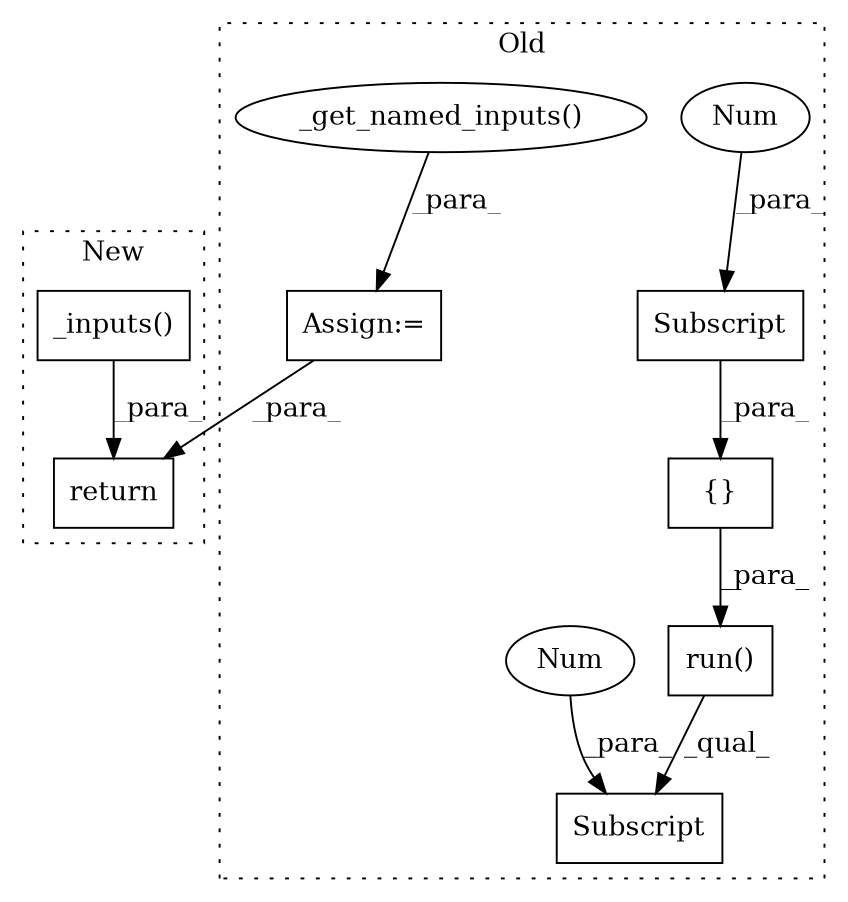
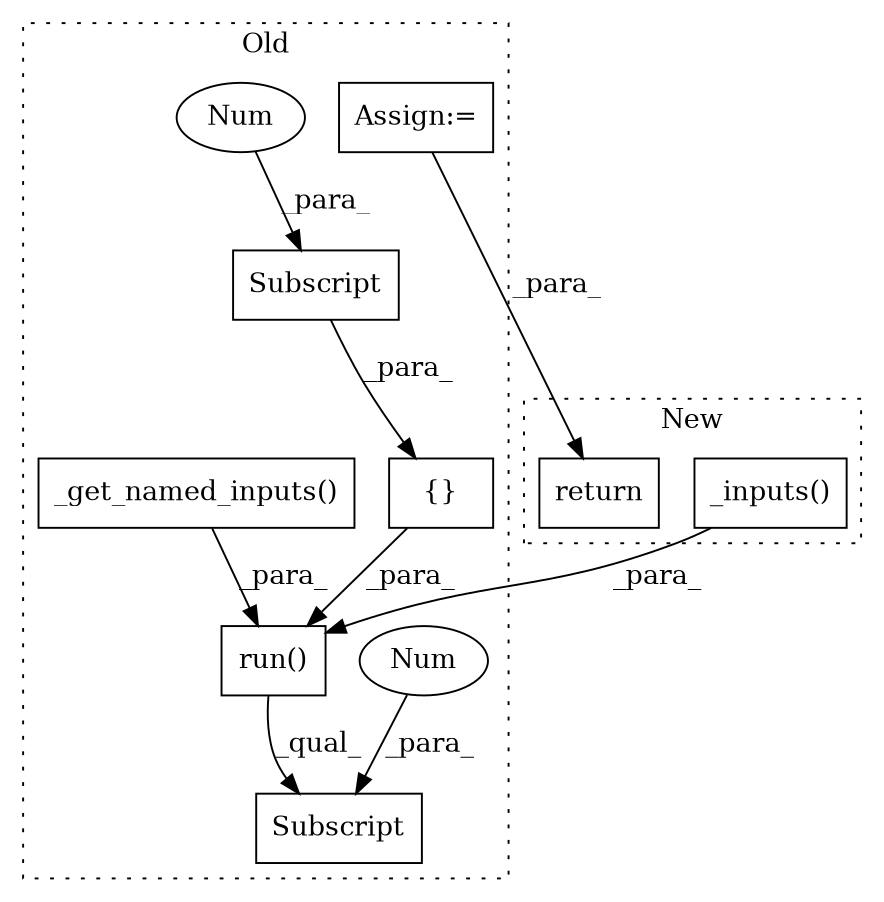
(441, 118) -> (196, 493)
(406, 212) -> (231, 568)
(114, 400) -> (529, 583)
